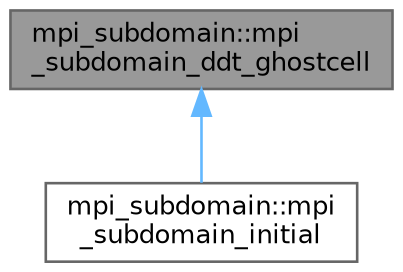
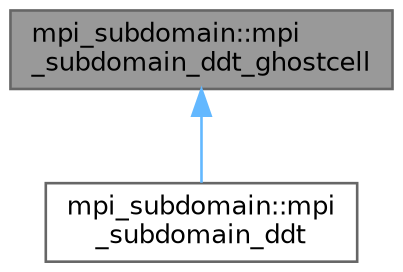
(201, 222) -> (201, 222)
